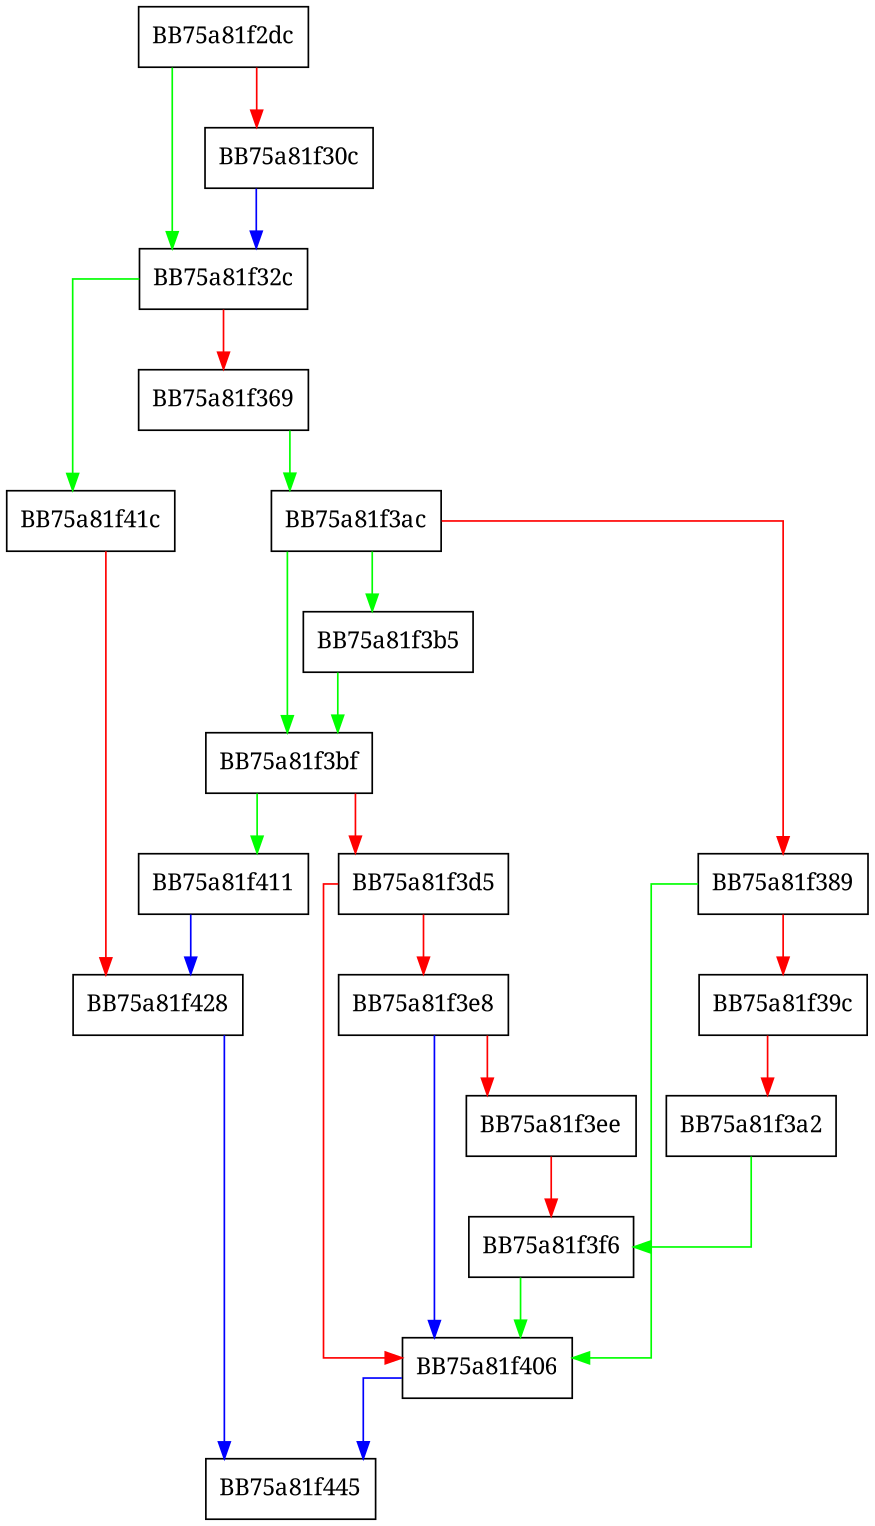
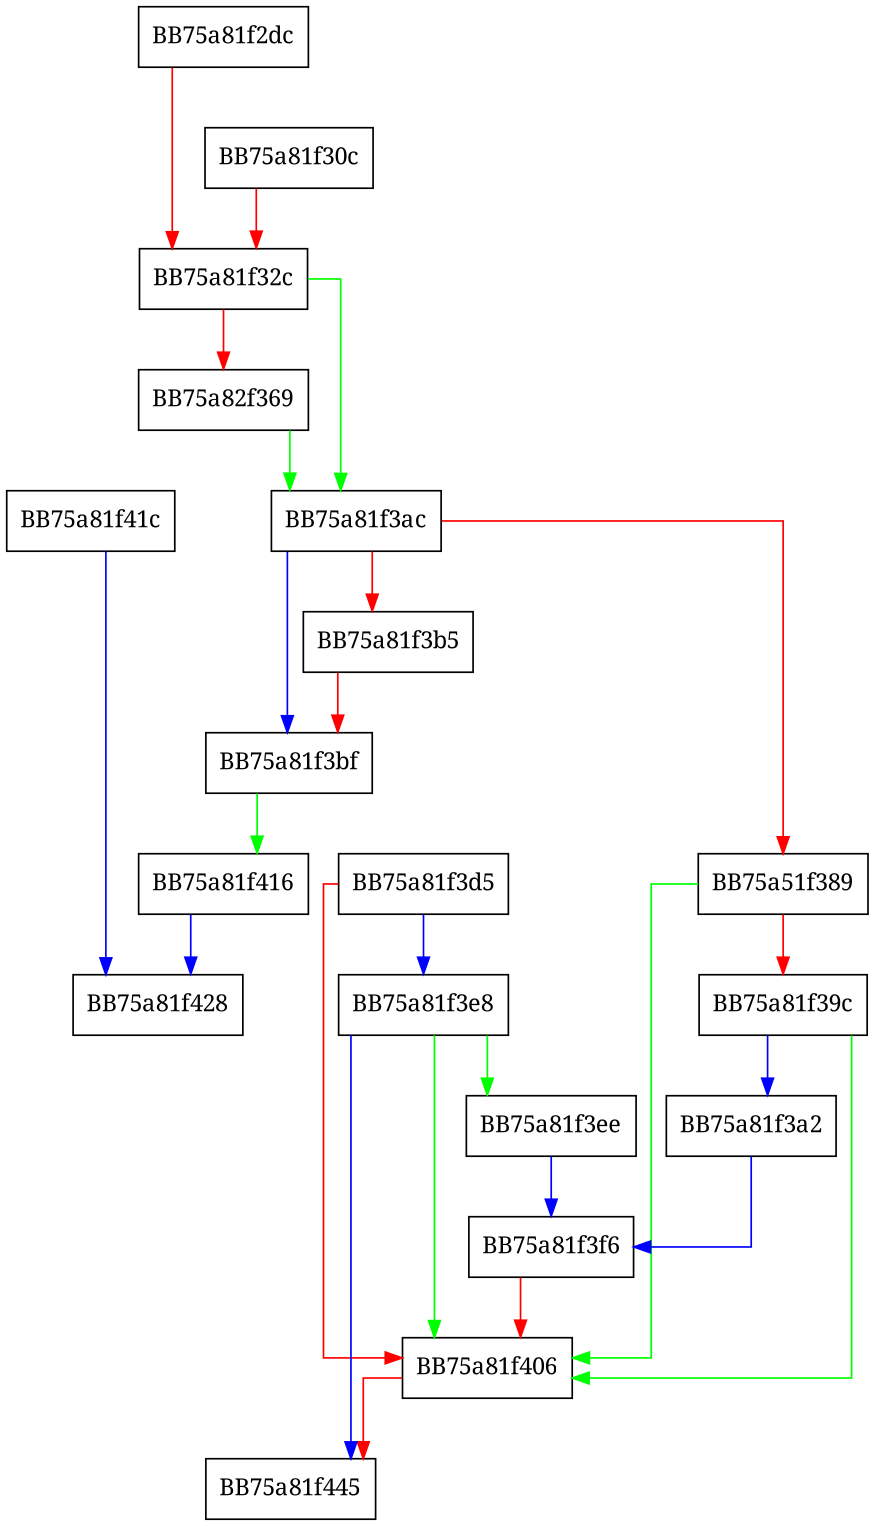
(257, 89) -> none
(172, 150) -> (172, 150)
(256, 210) -> (256, 210)
(73, 343) -> (341, 360)
(224, 400) -> (224, 400)
(372, 573) -> (372, 573)
(287, 634) -> (287, 634)
(338, 694) -> (338, 694)
(106, 755) -> (106, 755)
(355, 815) -> none
(224, 884) -> (224, 884)
(783, 884) -> (783, 884)
(424, 936) -> (424, 936)
(487, 1057) -> (487, 1057)
(768, 1057) -> (768, 1057)
(434, 1178) -> (434, 1178)
(551, 1178) -> (551, 1178)
(224, 1239) -> (351, 1239)
(746, 1247) -> (746, 1247)
(521, 1299) -> (521, 1299)
none -> (852, 1338)
(363, 1391) -> (363, 1391)
